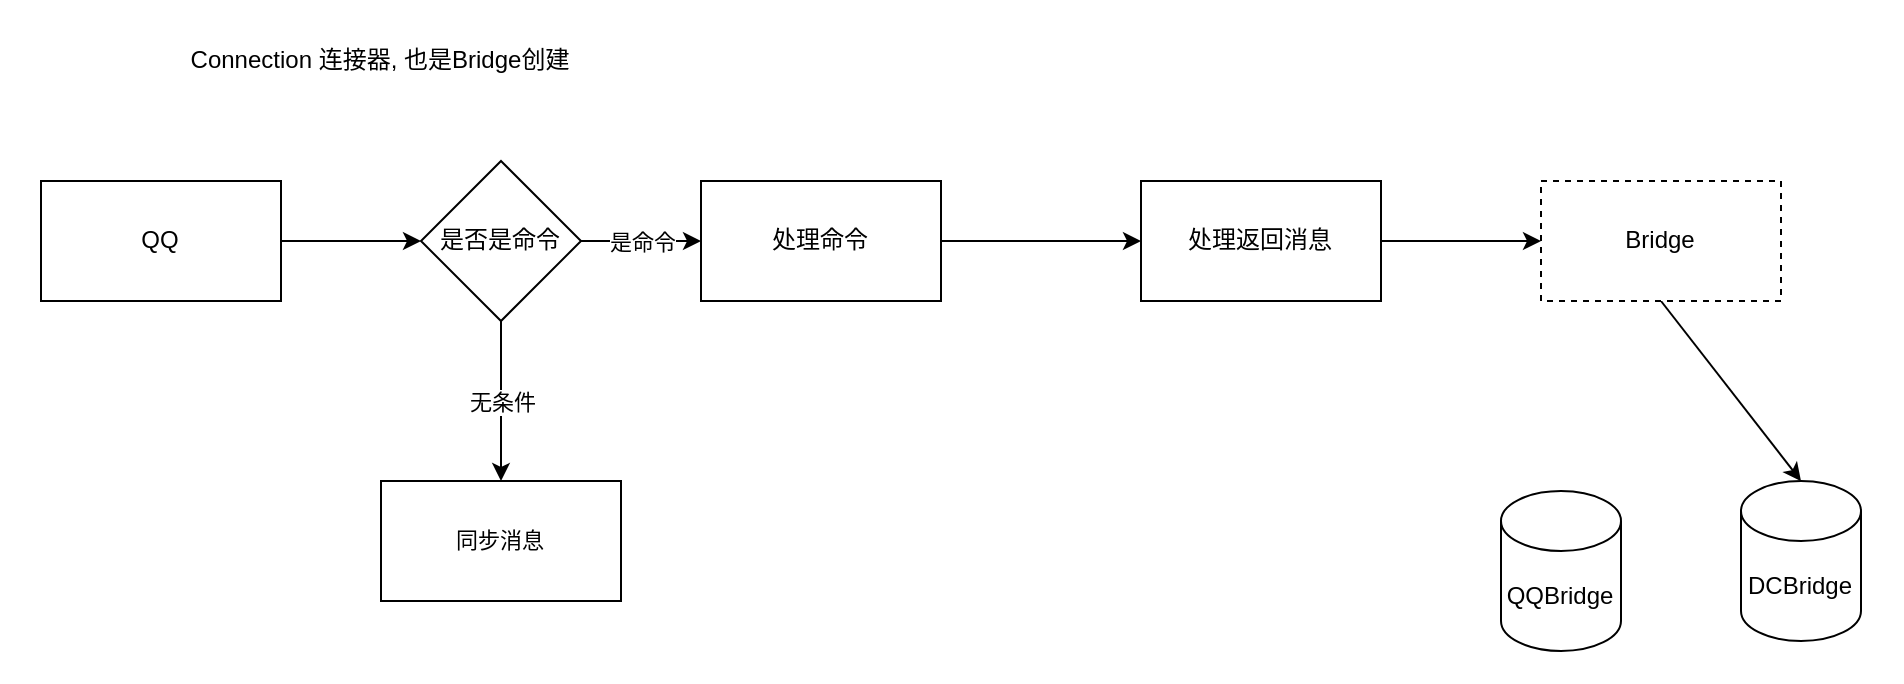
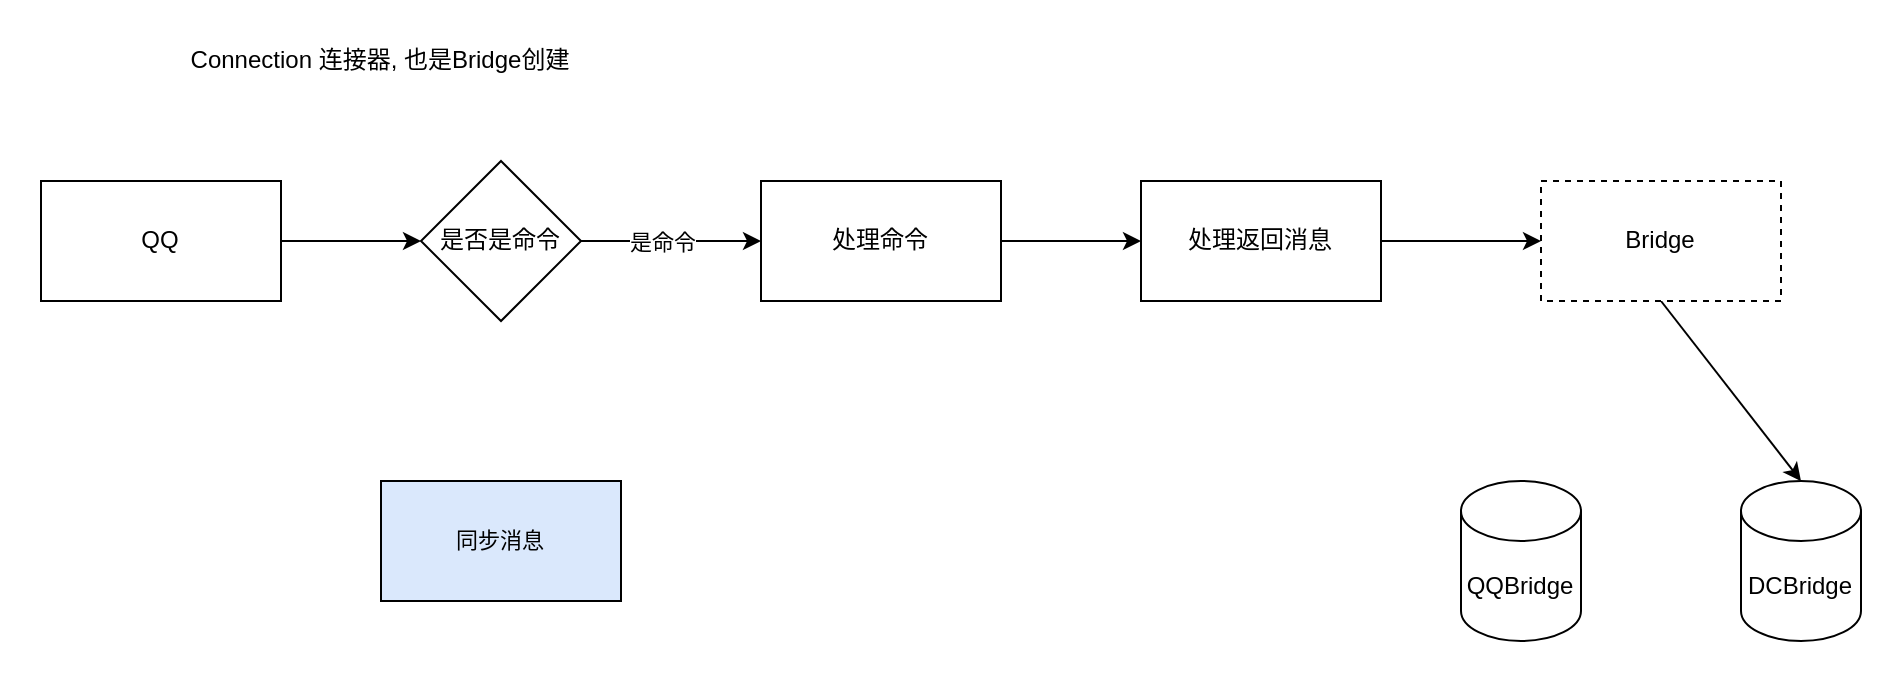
(821, 241) -> (881, 241)
(501, 394) -> none
(501, 541) -> (501, 541)
(1561, 571) -> (1521, 561)
